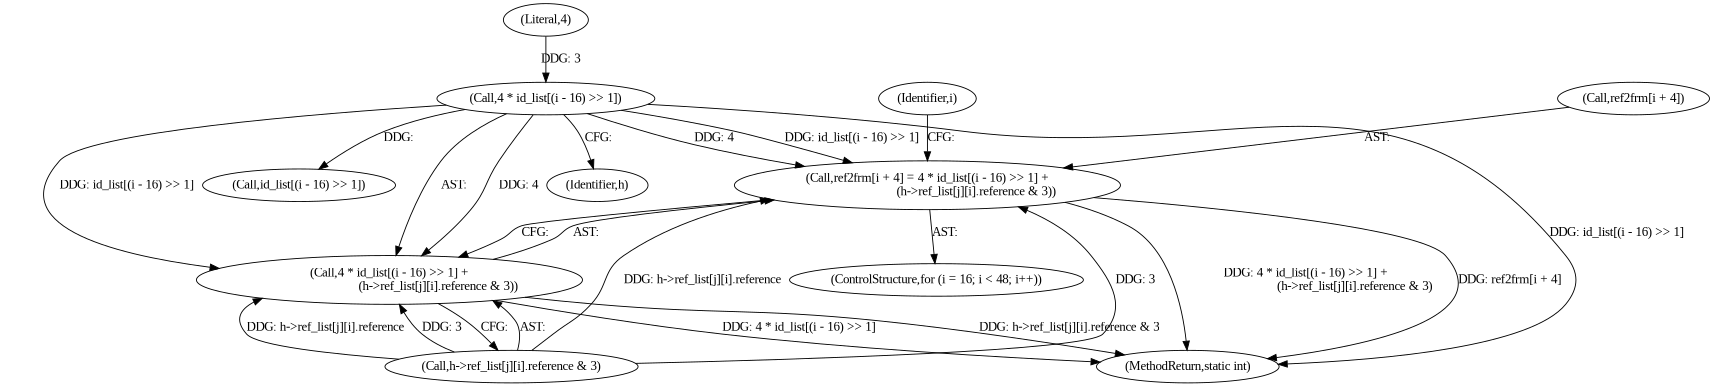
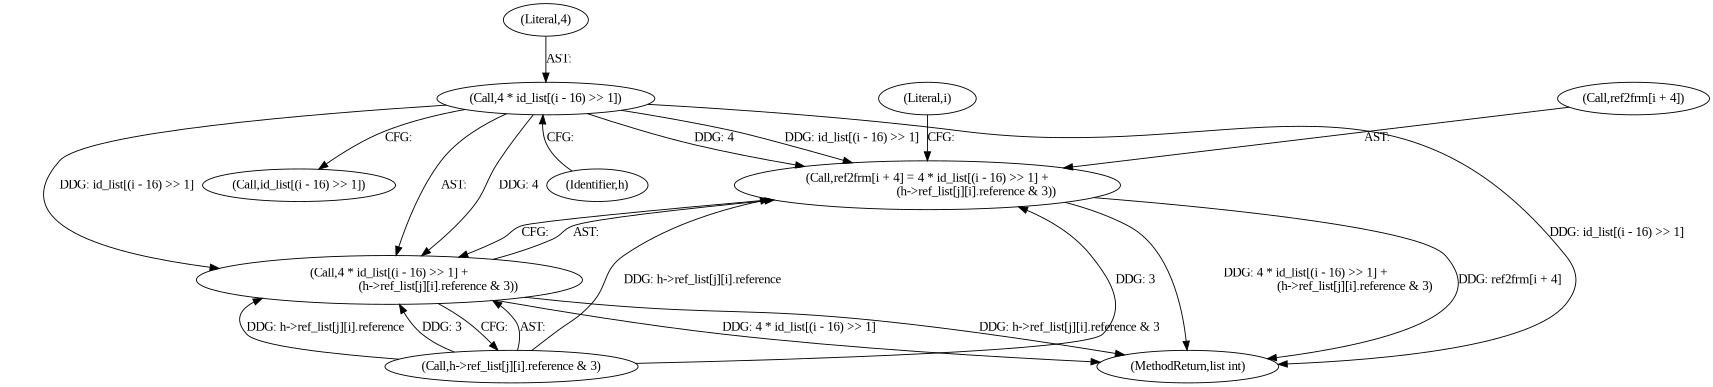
(561, 59) -> (561, 59)
(927, 99) -> (927, 99)
(580, 136) -> (551, 151)
(400, 138) -> (400, 138)
(936, 280) -> none
(1188, 367) -> (1188, 367)
